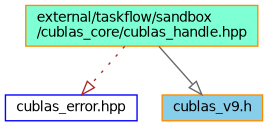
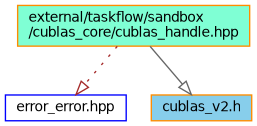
(71, 108) -> (66, 108)
(212, 108) -> (202, 108)
